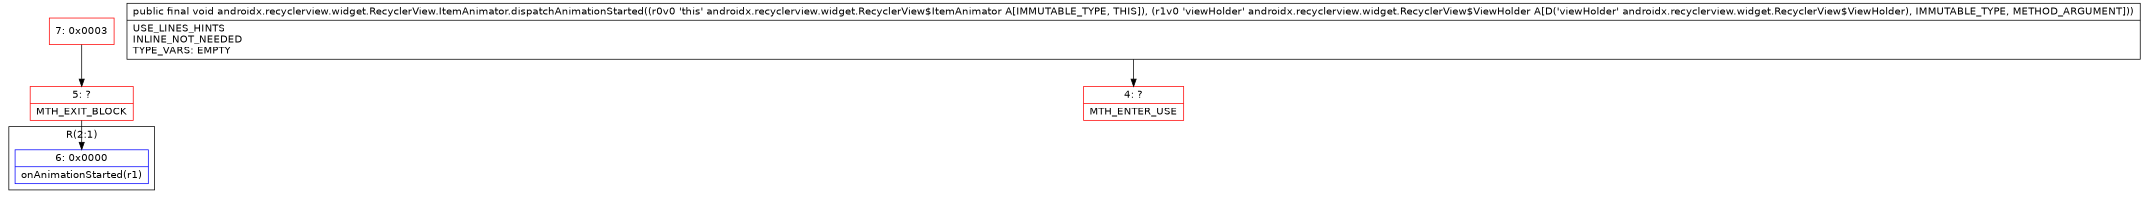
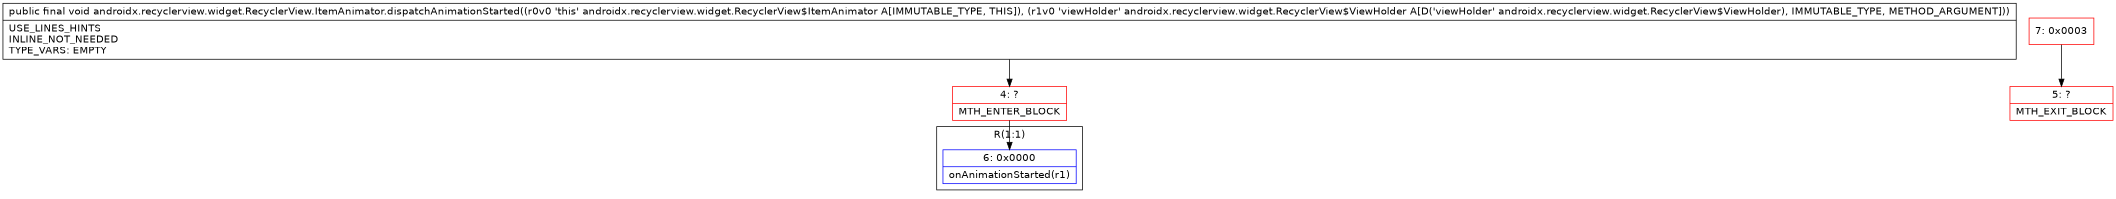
(1134, 112) -> (1010, 112)
(82, 131) -> (1010, 131)
(82, 135) -> (1010, 135)
